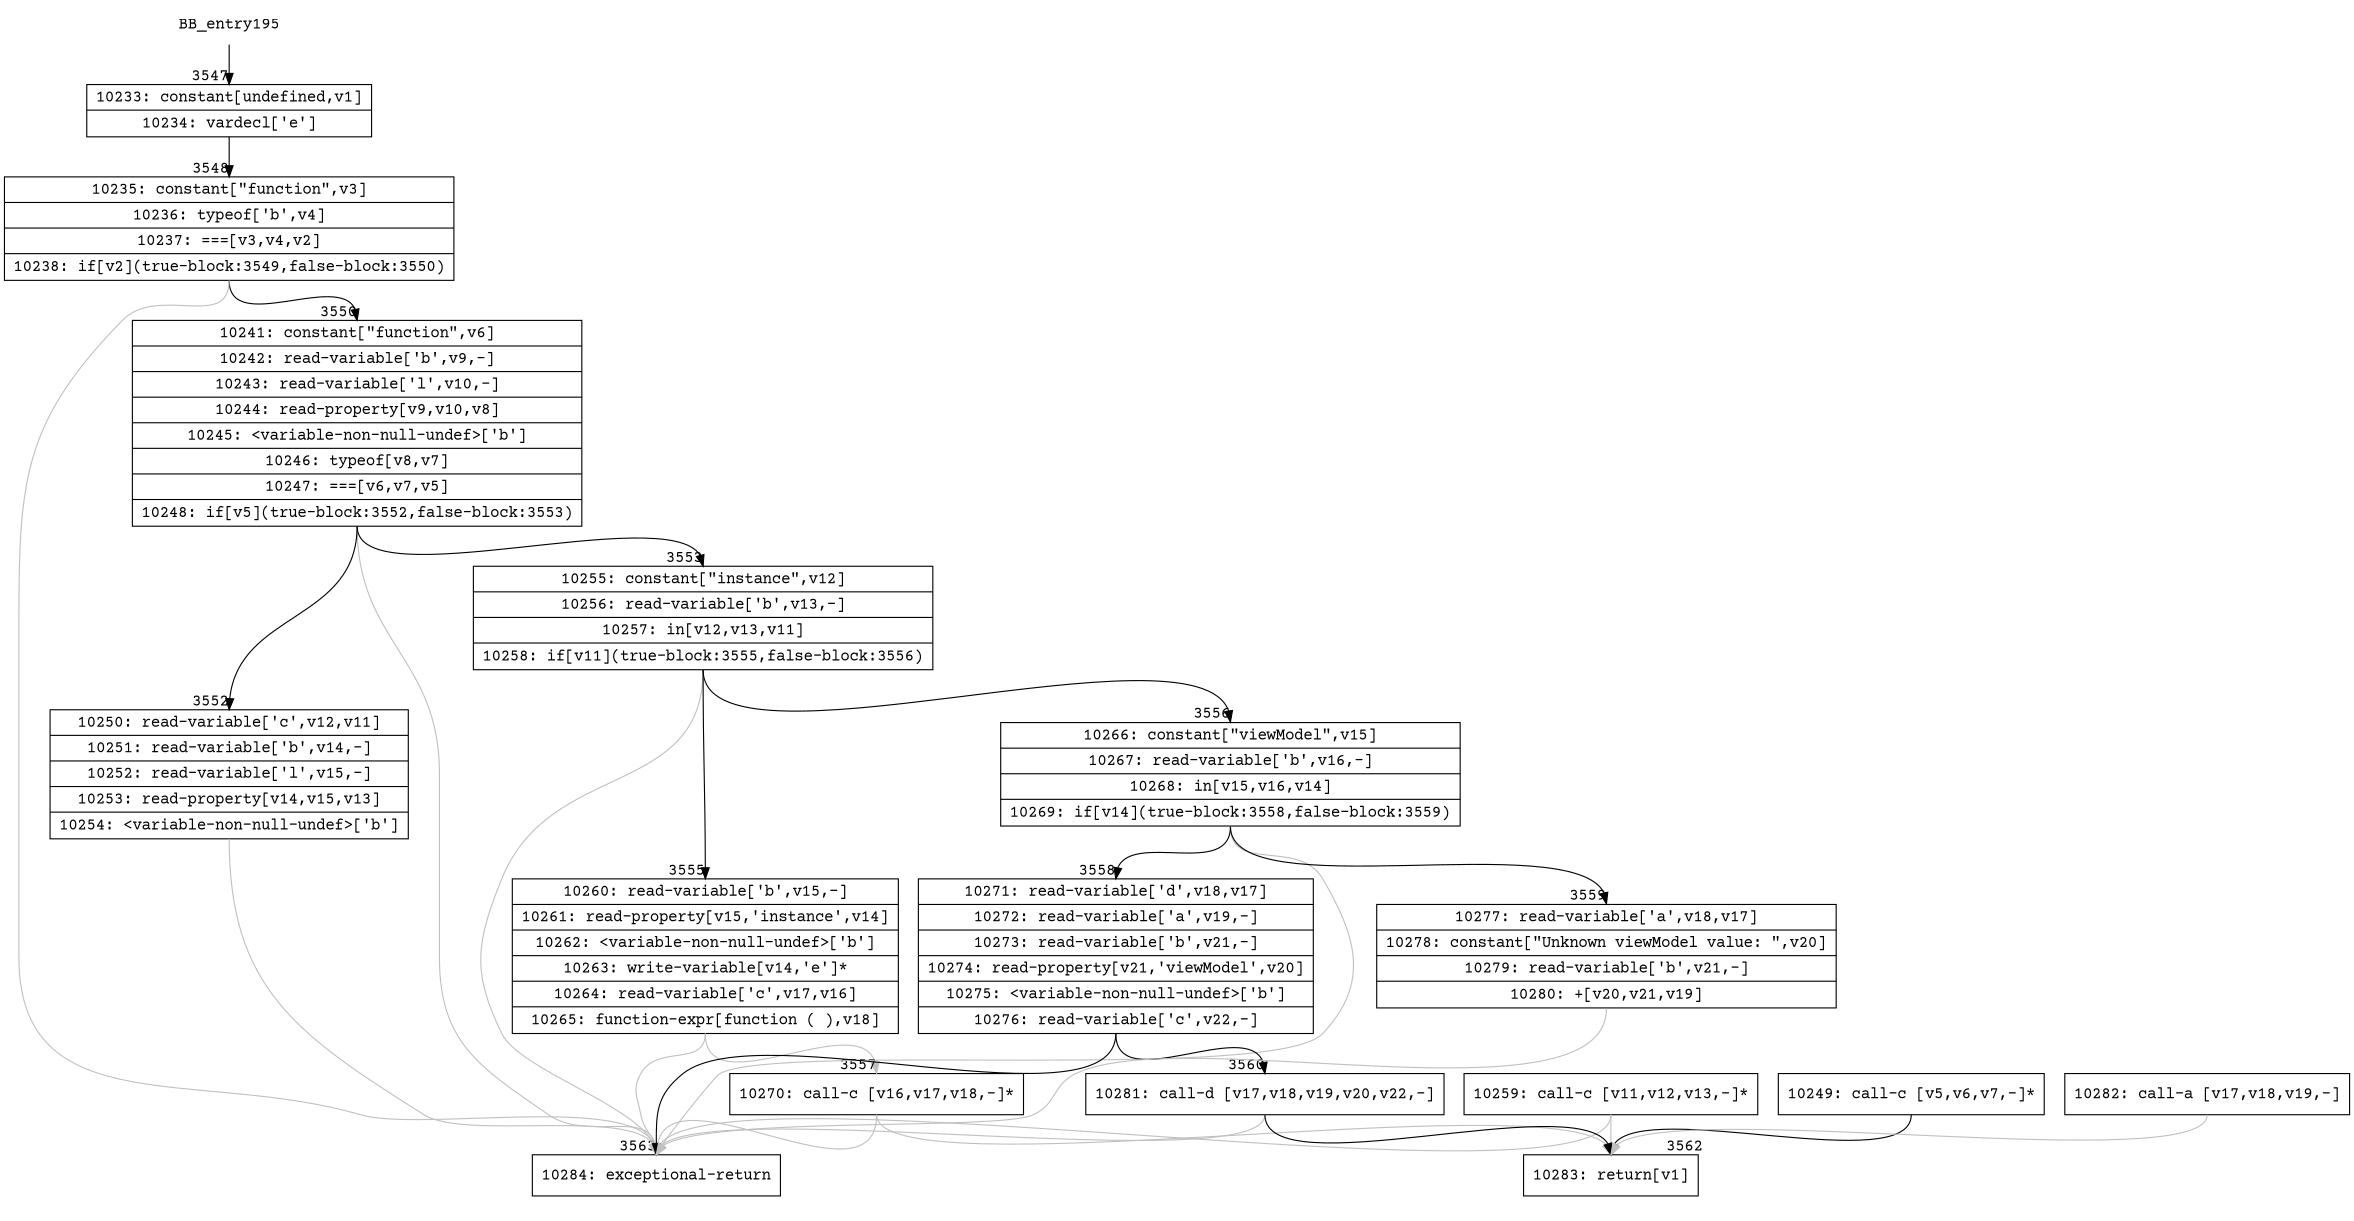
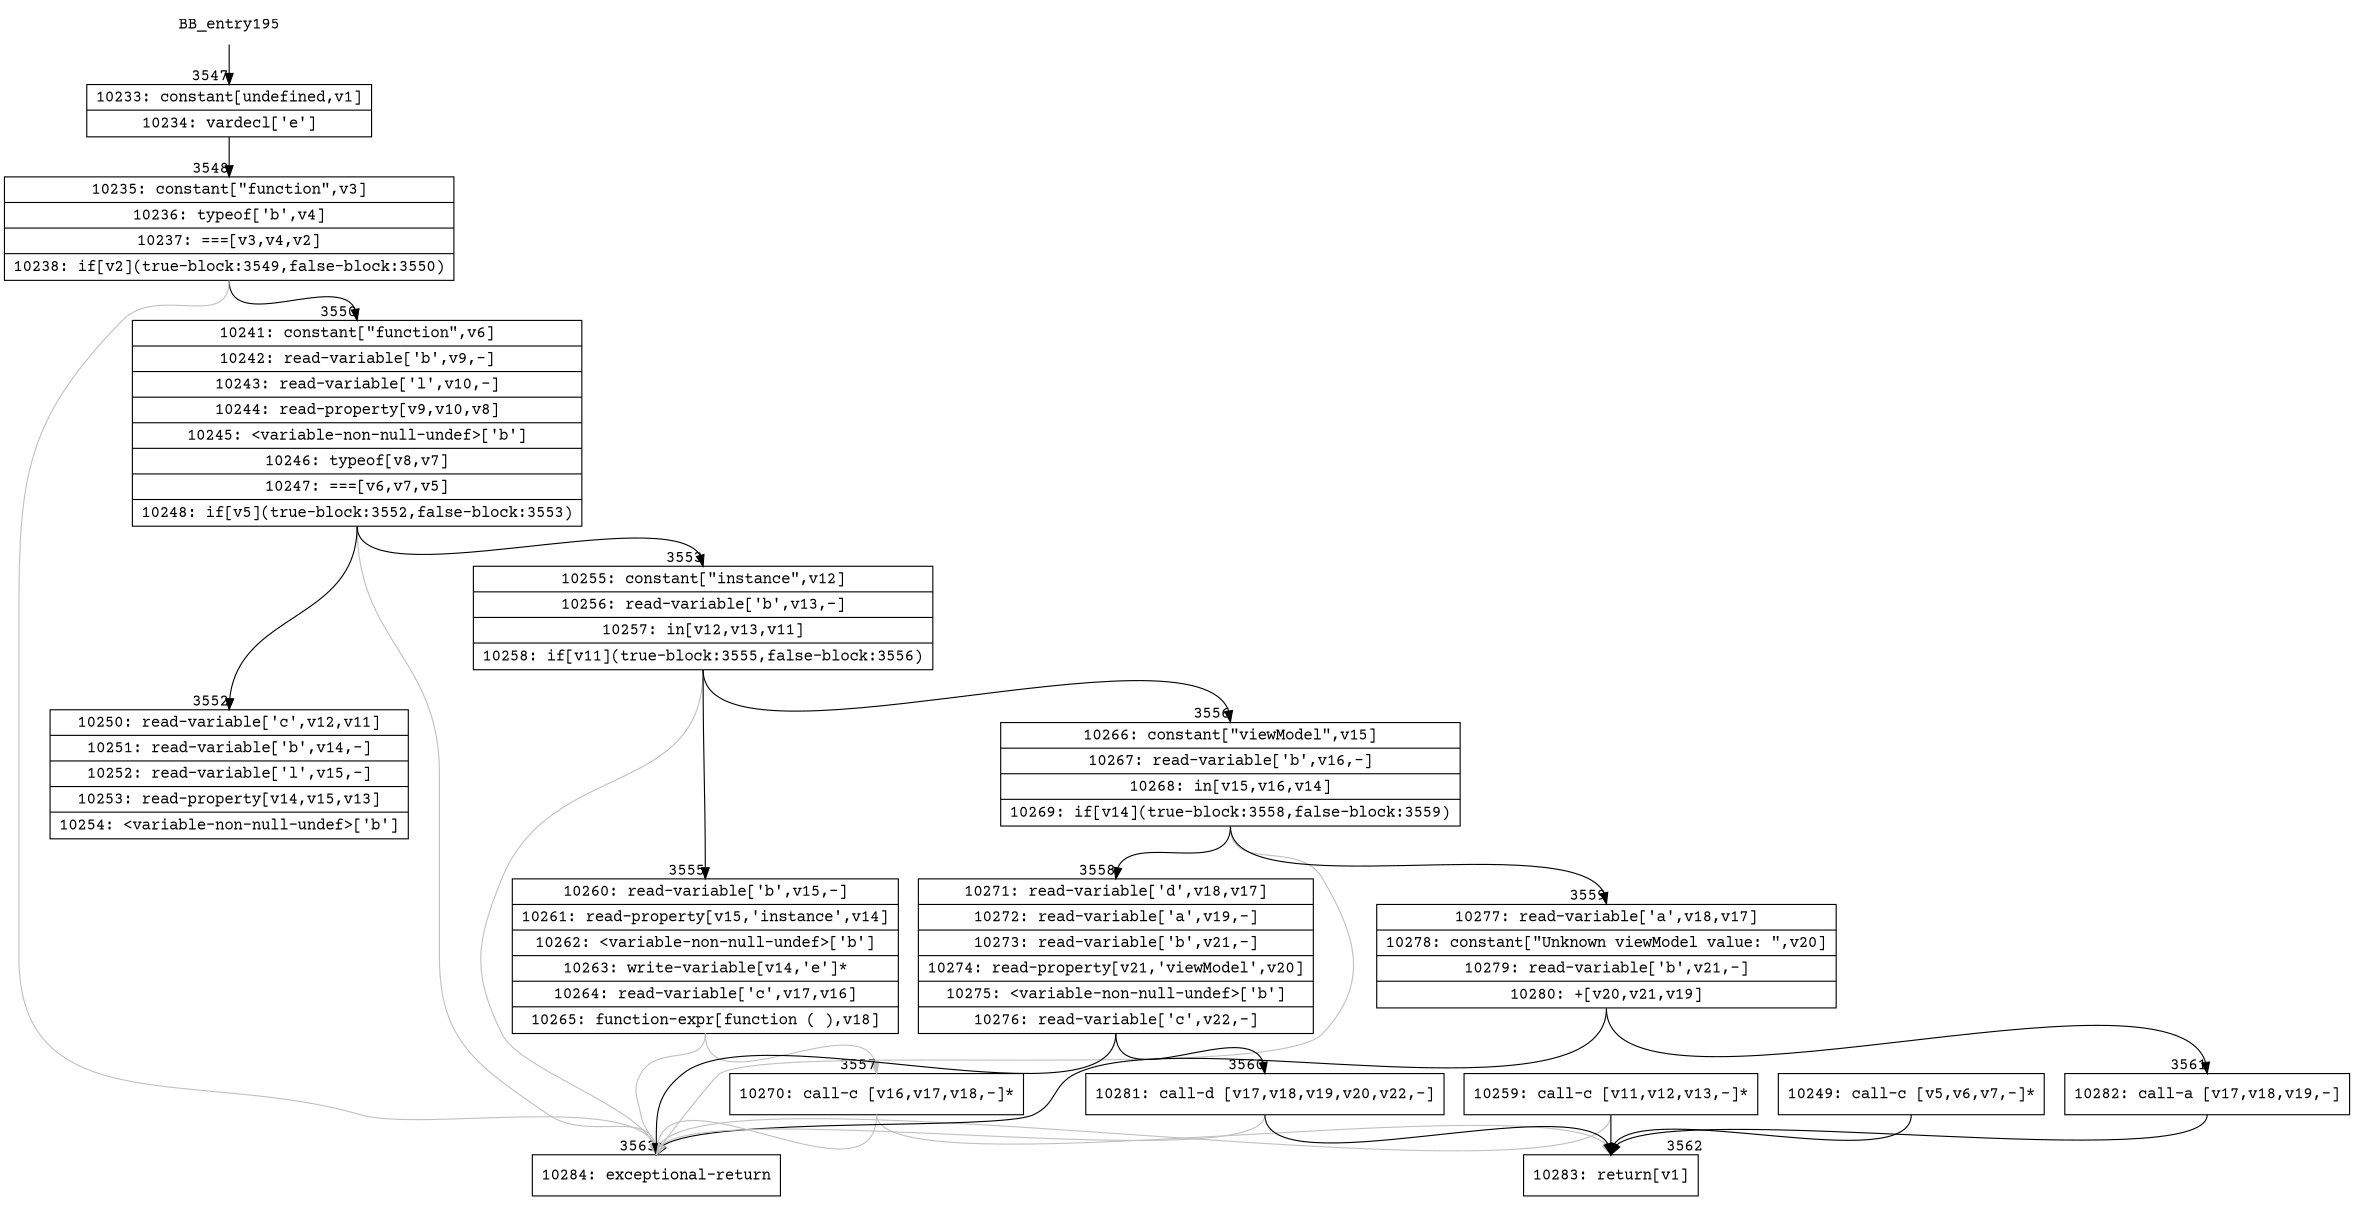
none -> (1902, 1042)
(372, 1081) -> none
(1066, 1081) -> (1066, 1081)
(1611, 1129) -> (1611, 1129)
(1914, 1135) -> (1914, 1135)
